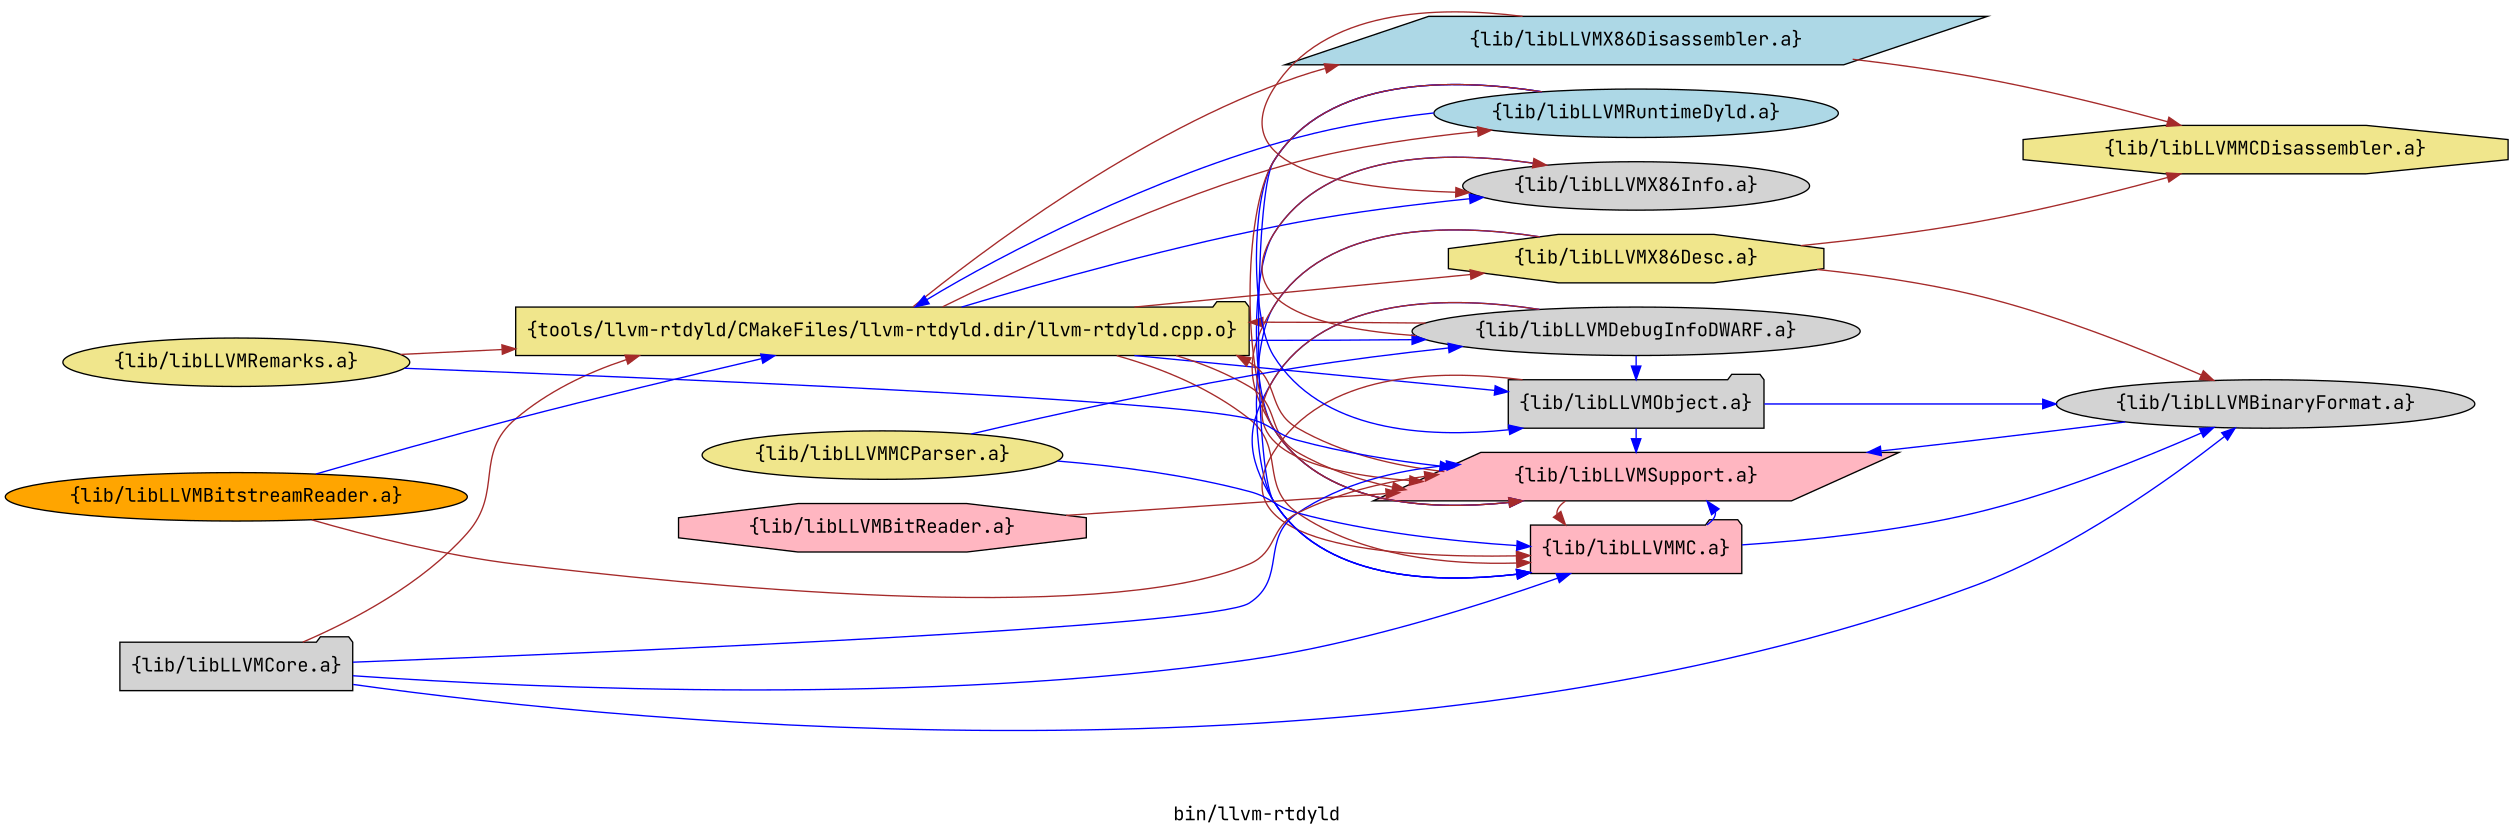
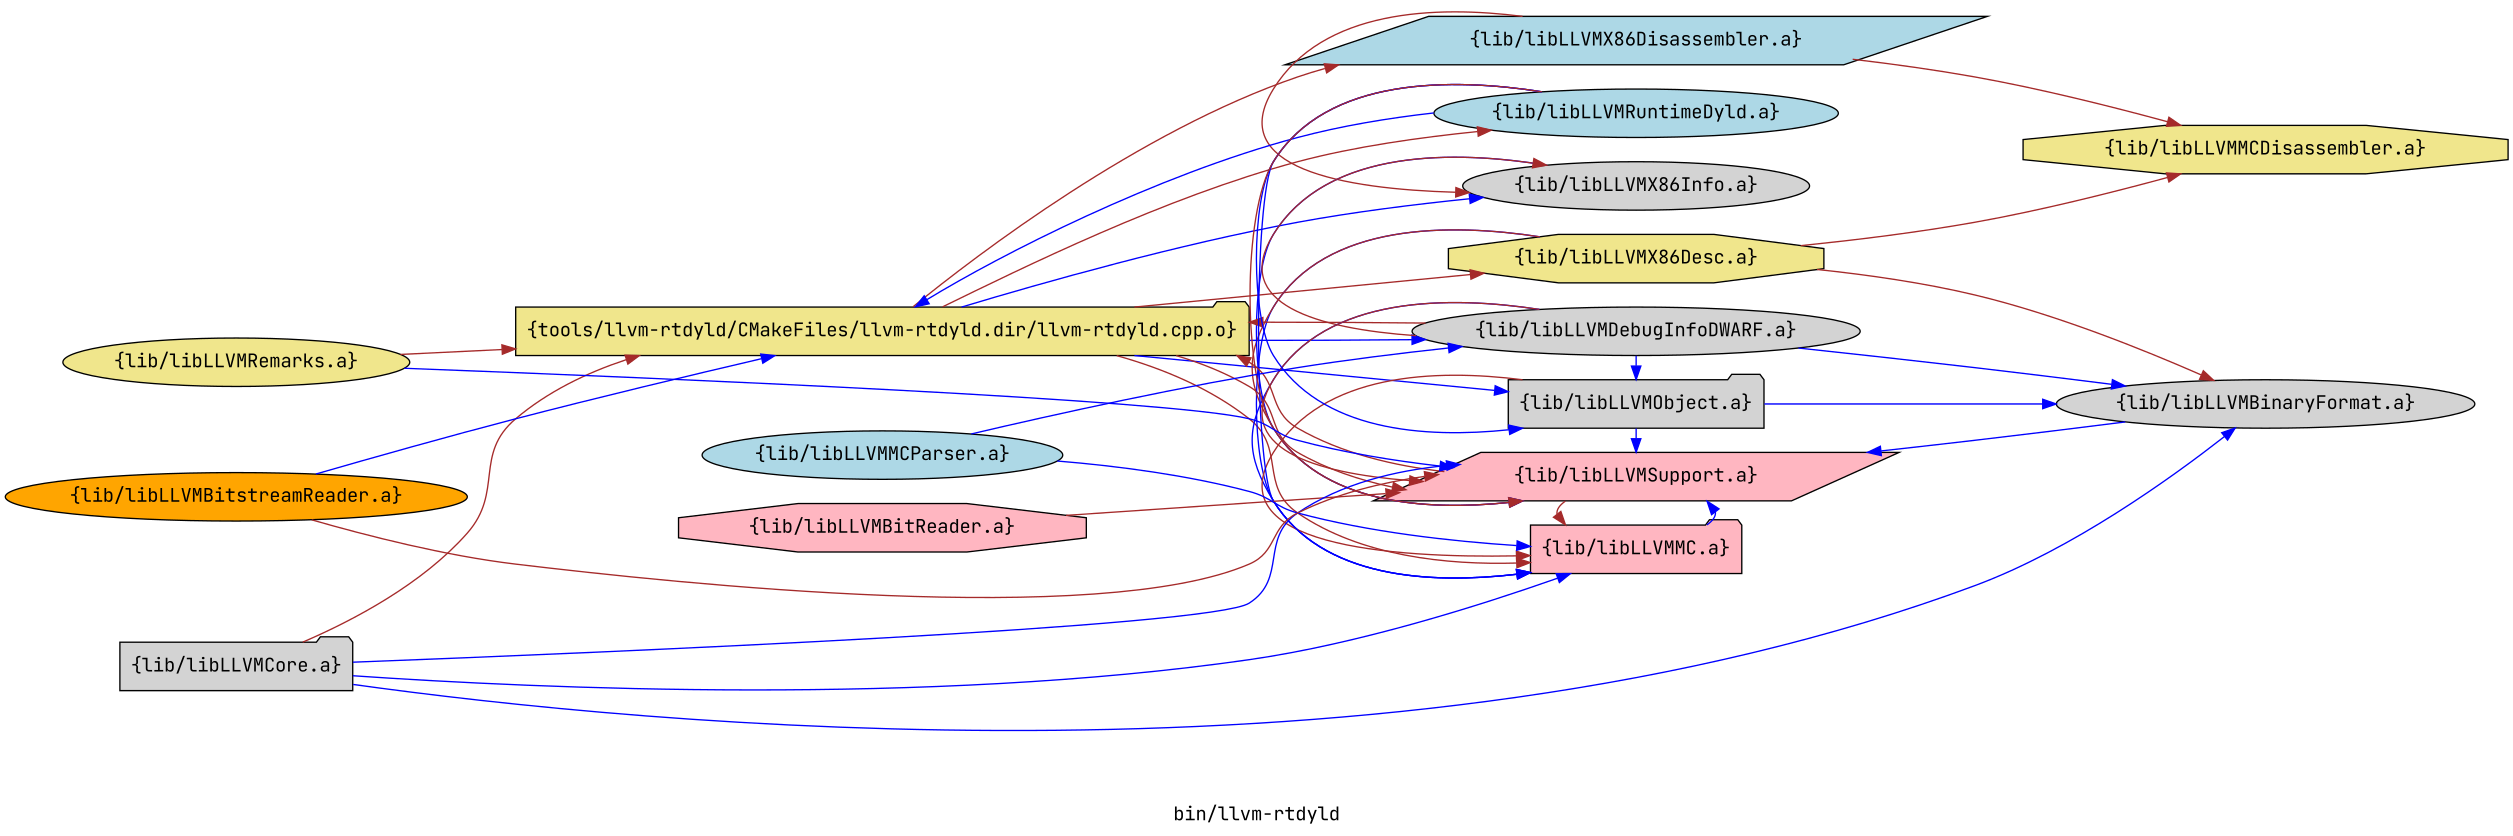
(882, 455) -> (882, 455)
(1977, 512) -> (1955, 365)
